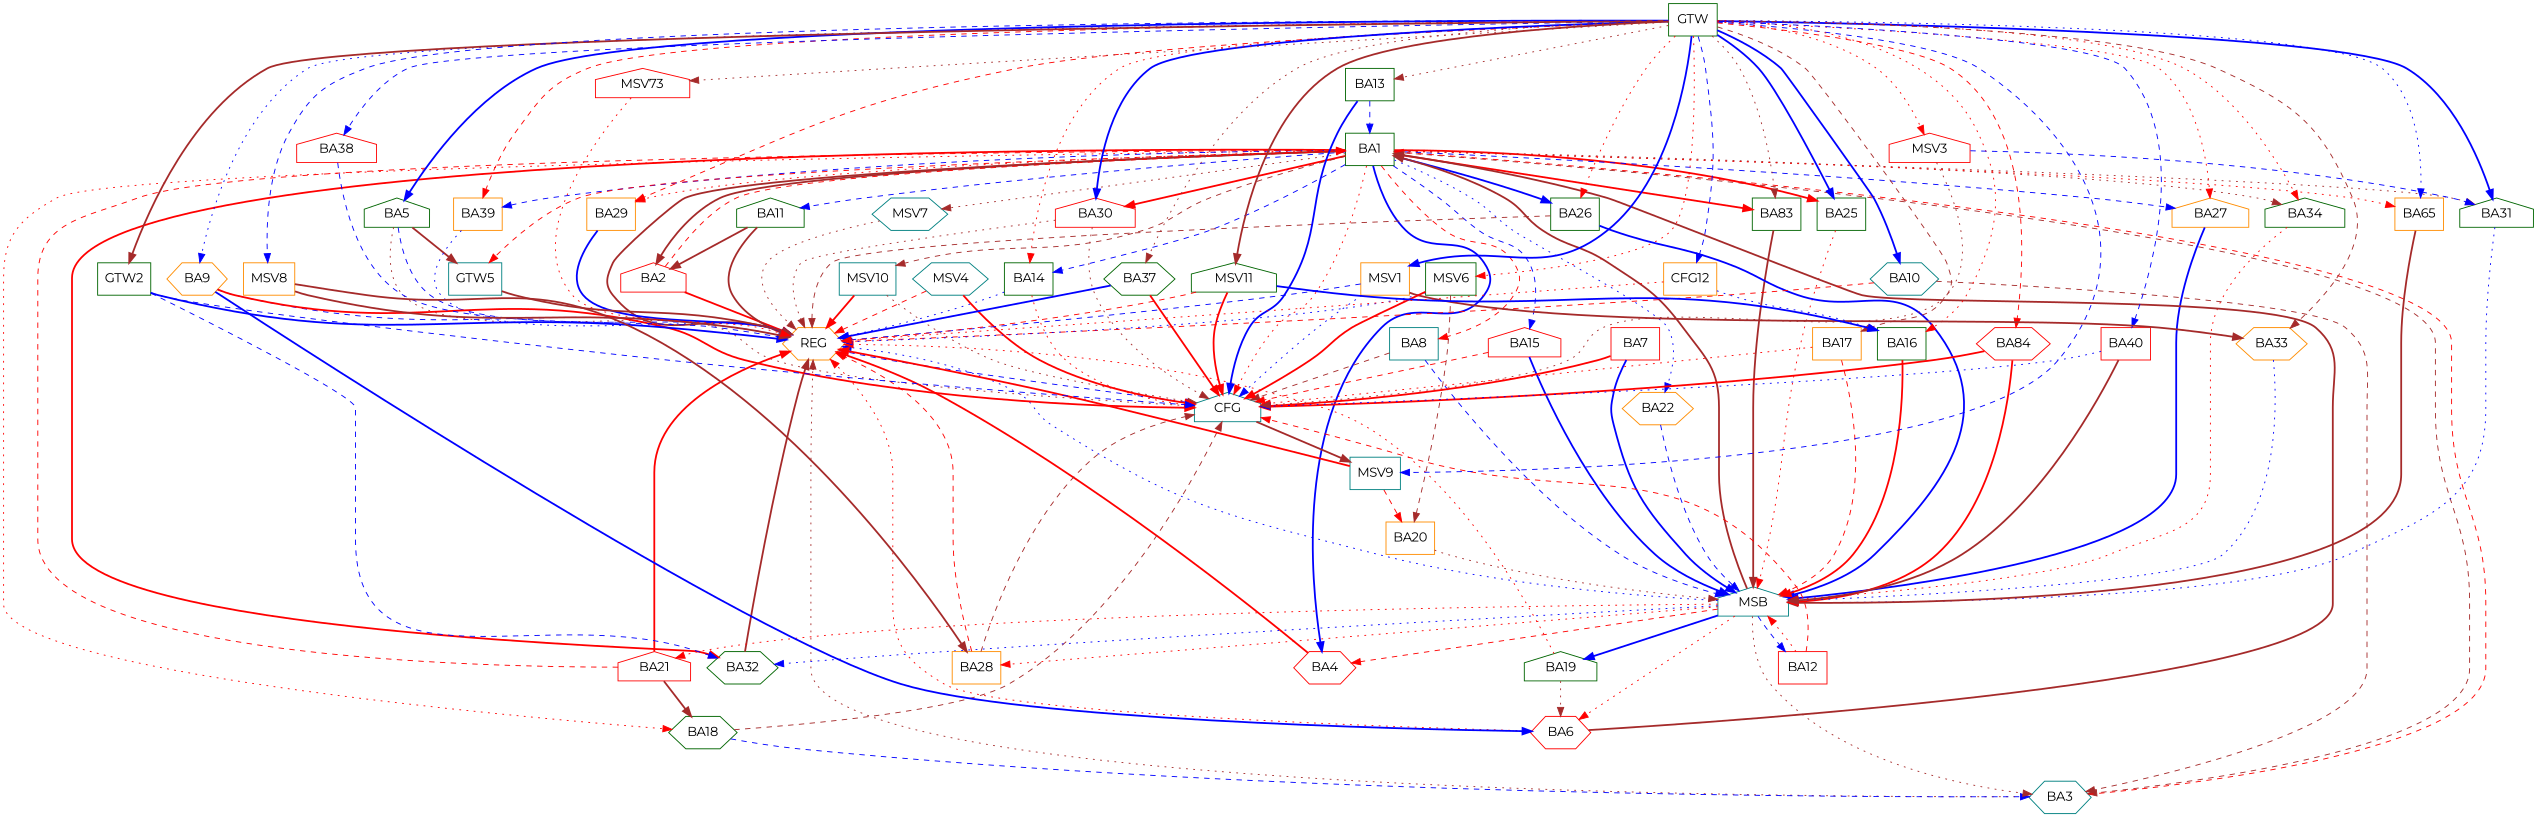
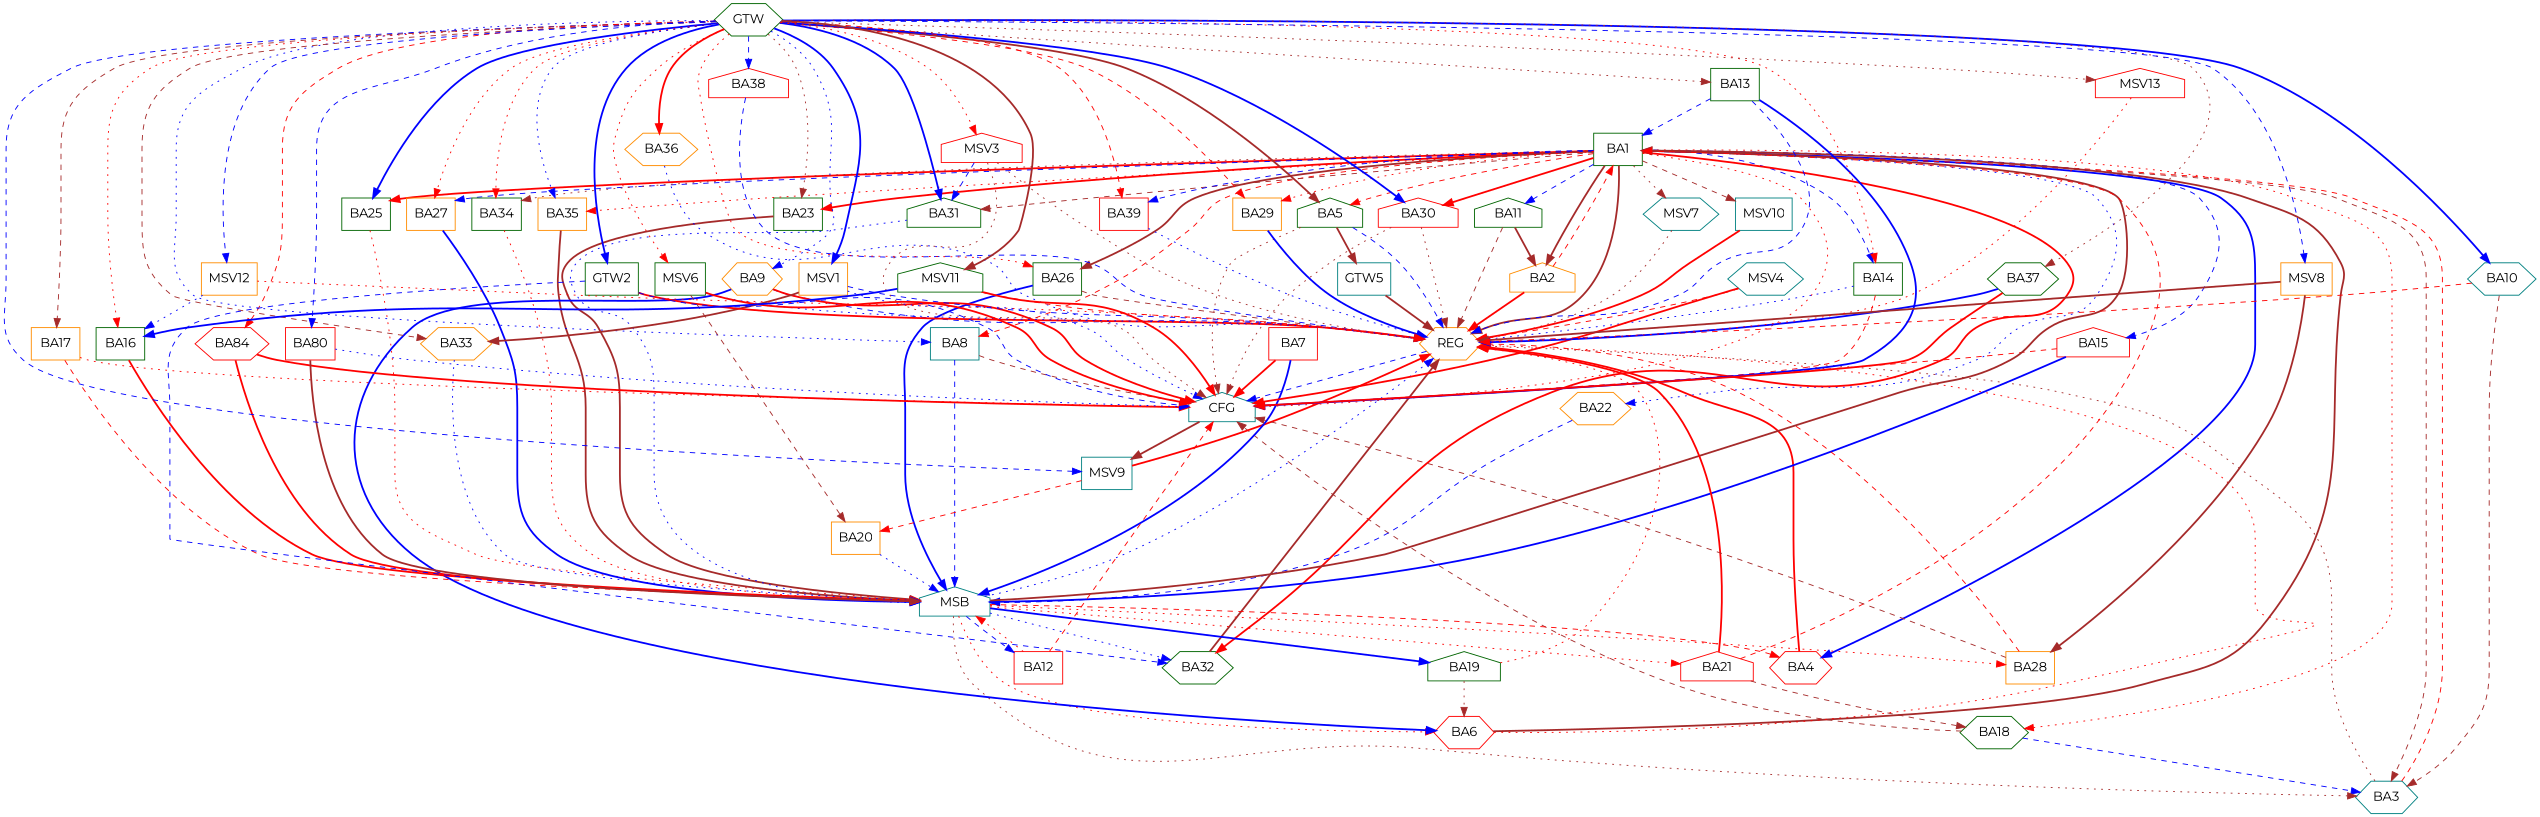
(1693, 20) -> (749, 20)
(1011, 29) -> (1080, 56)
(850, 34) -> (605, 107)
(643, 85) -> (2140, 85)
none -> (661, 149)
(910, 167) -> (1475, 174)
(1931, 168) -> (1156, 192)
(1483, 181) -> (1214, 192)
(478, 214) -> (1124, 214)
(1777, 214) -> (798, 214)
(2210, 214) -> (431, 214)
(2305, 214) -> (497, 214)
(2419, 214) -> (562, 214)
none -> (1713, 267)
(653, 279) -> (1542, 279)
(1690, 279) -> (229, 279)
none -> (1191, 285)
(730, 288) -> (1482, 273)
none -> (189, 291)
(416, 325) -> (1026, 320)
(2126, 344) -> (310, 344)
(1028, 371) -> none
(1084, 373) -> (1591, 386)
(1570, 581) -> (905, 571)
(675, 695) -> (1853, 706)
